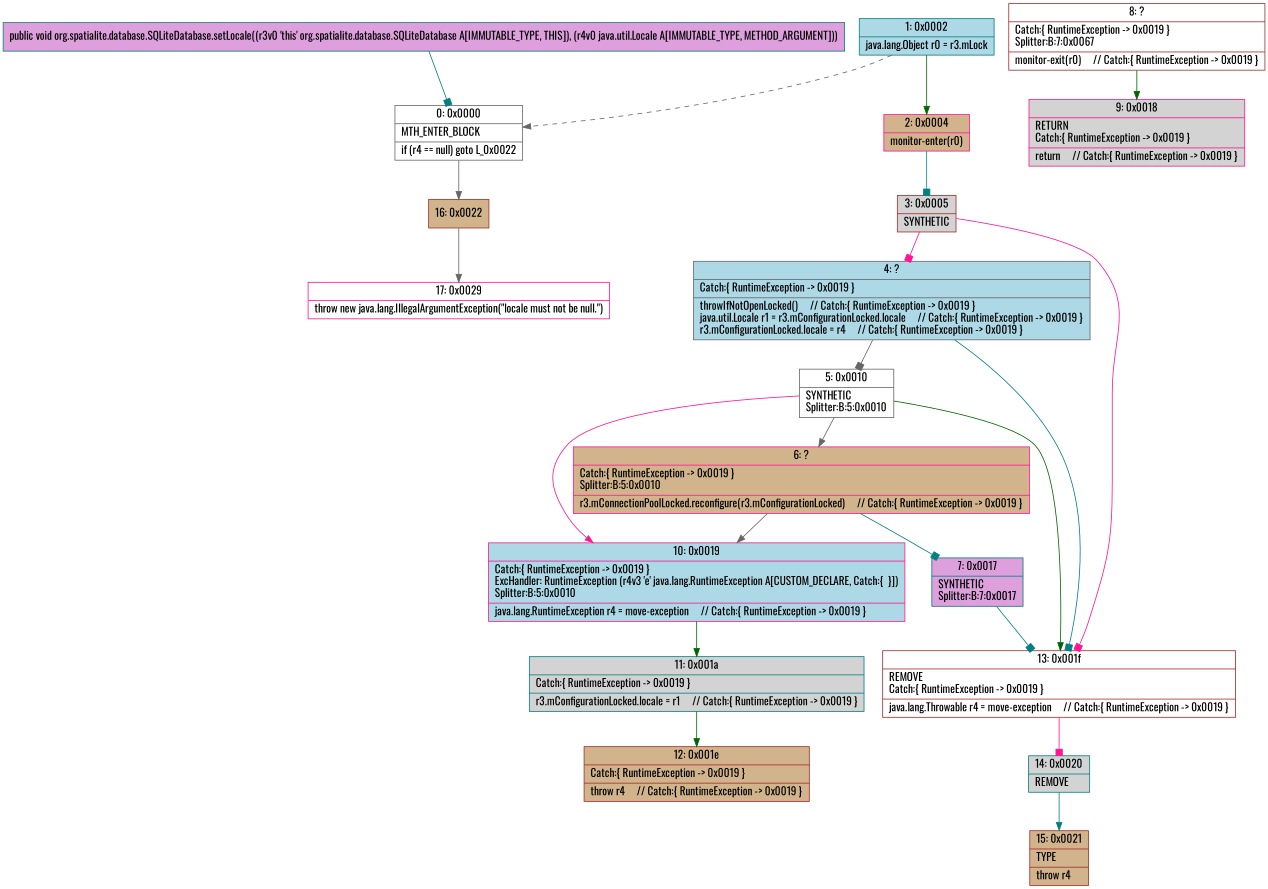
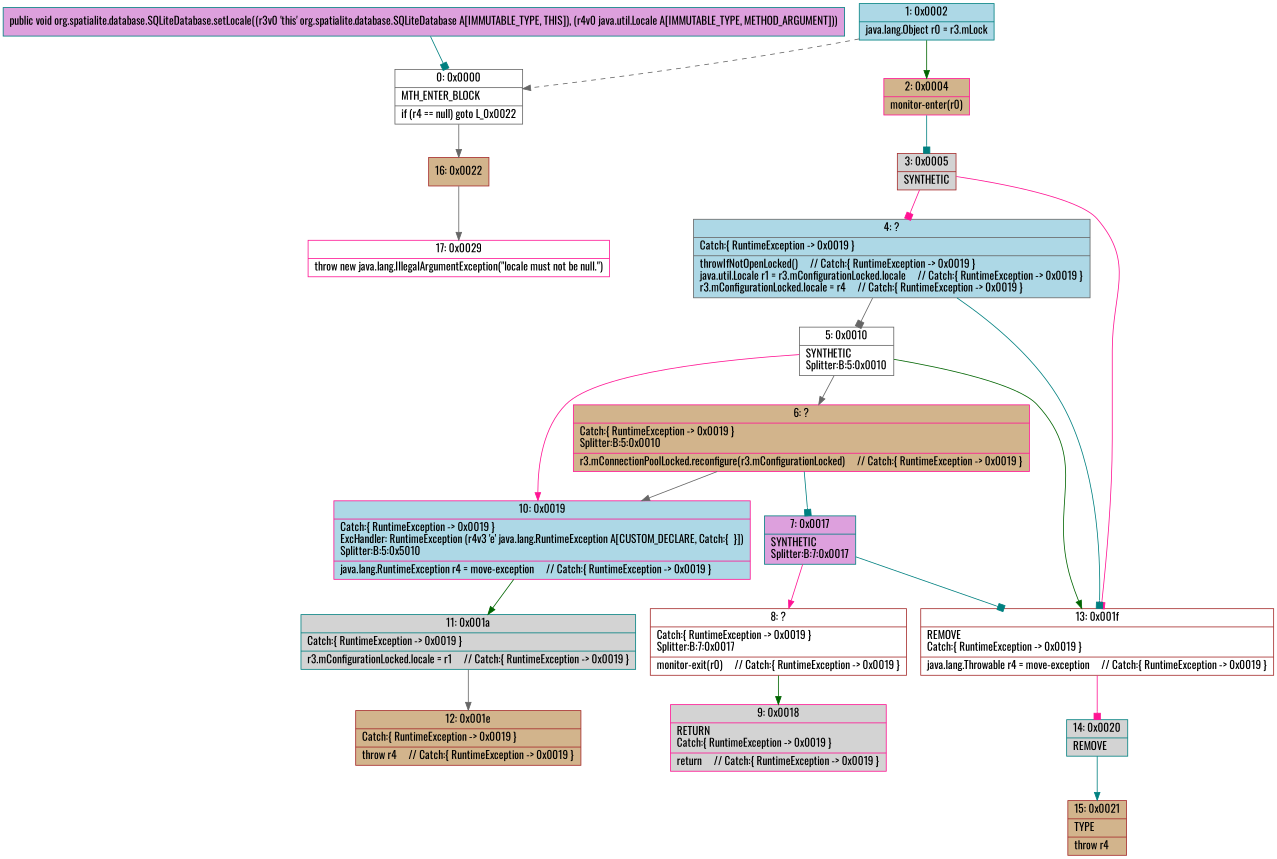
(1055, 42) -> (696, 648)
none -> (797, 582)
(536, 594) -> (381, 552)
(697, 725) -> (468, 686)
